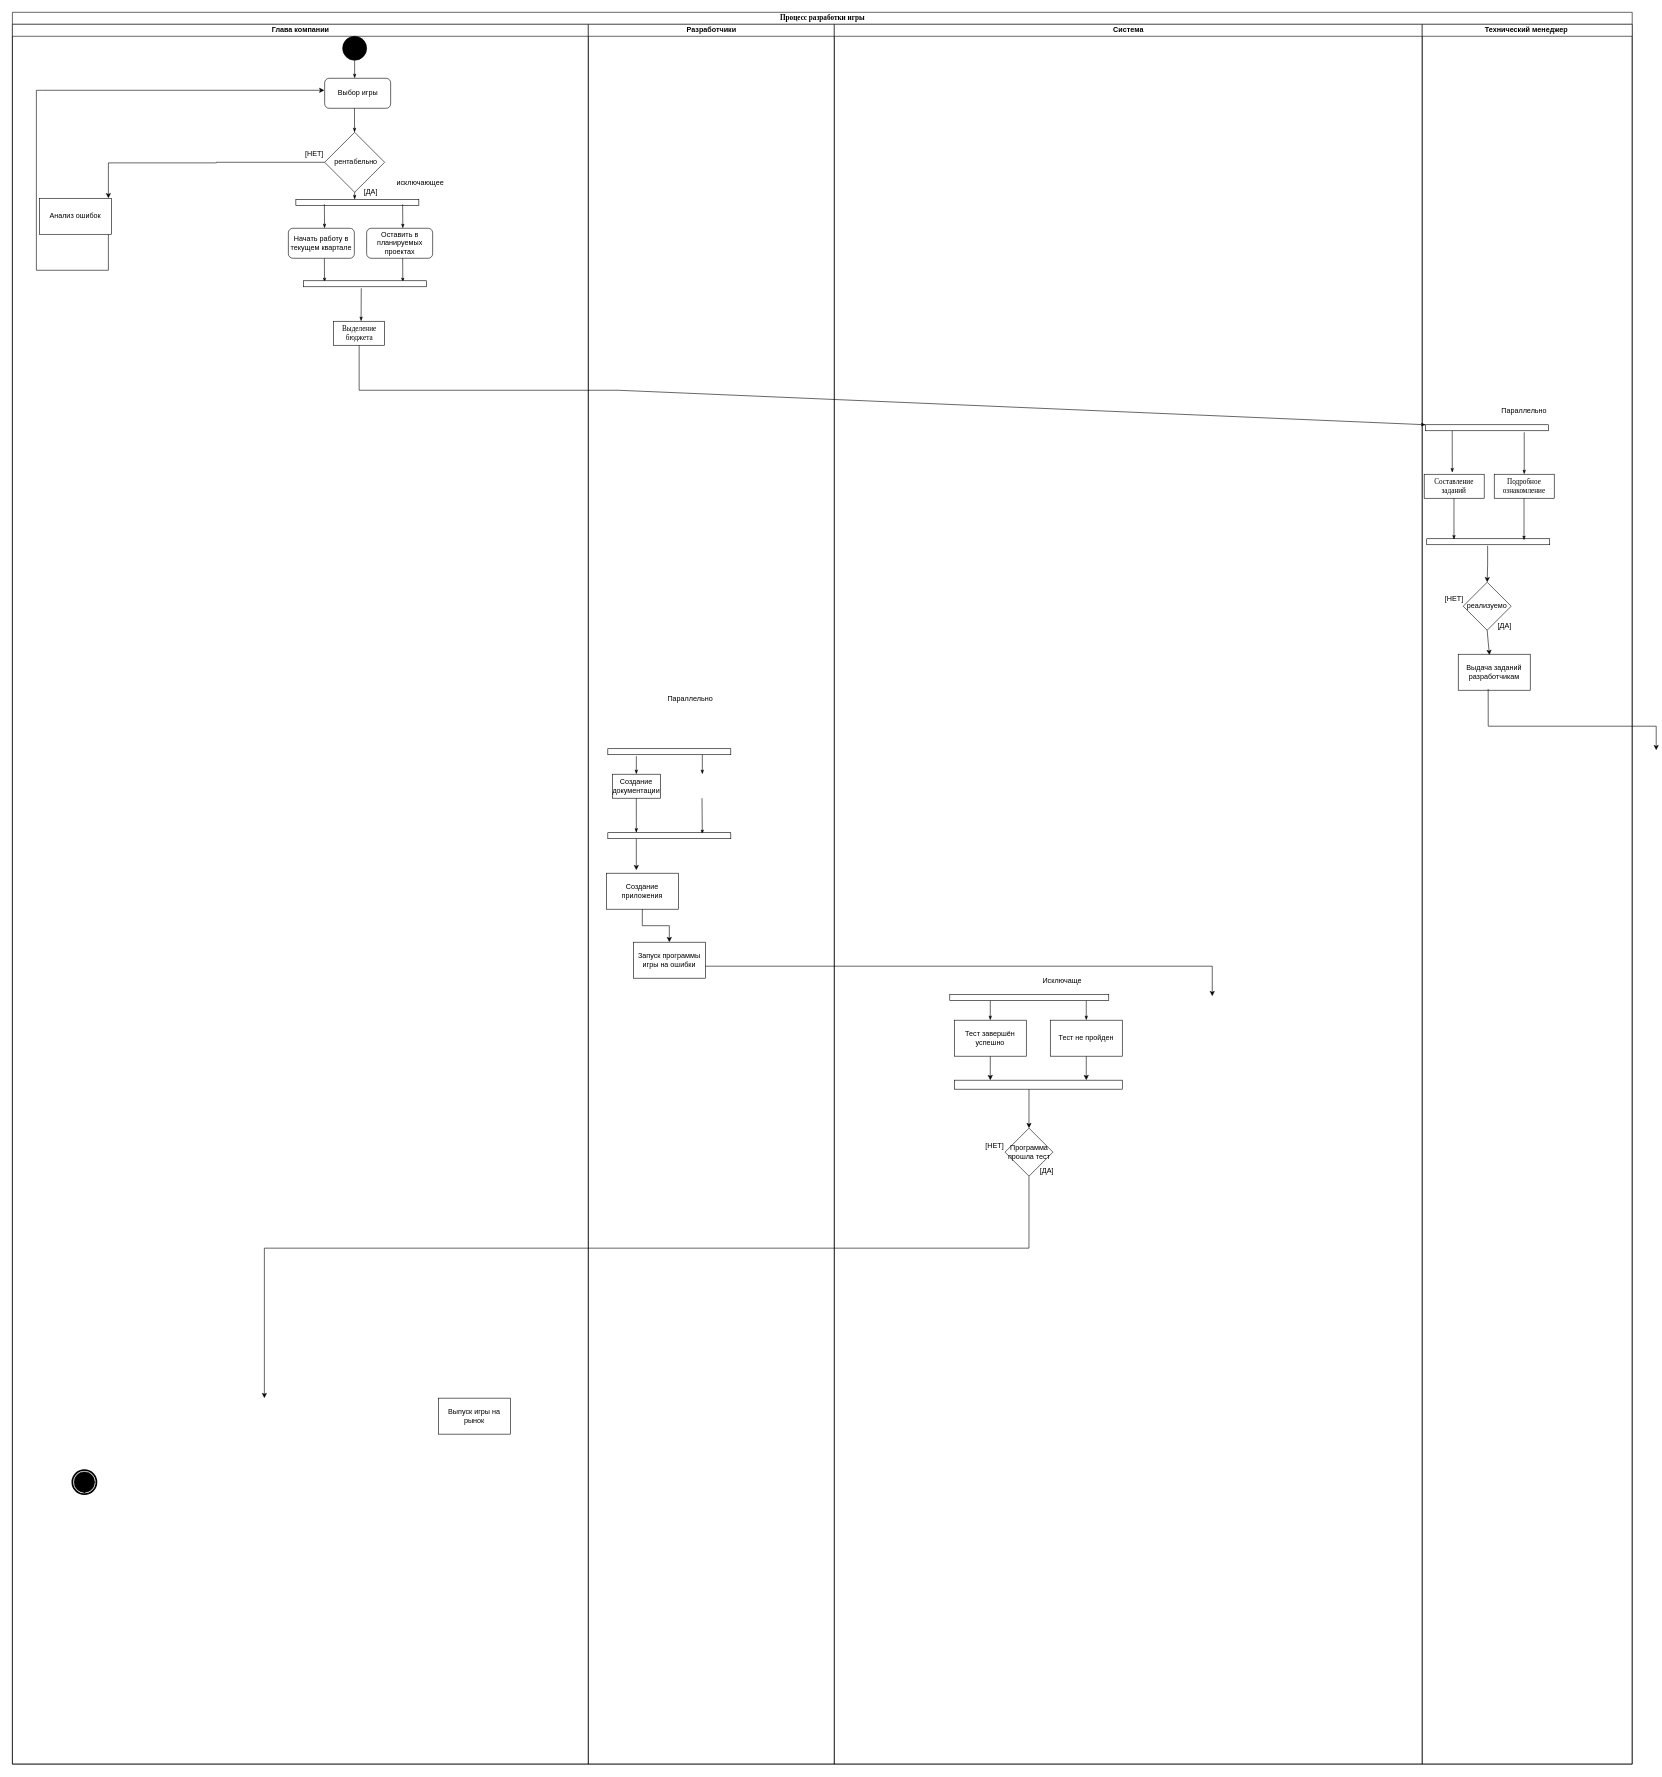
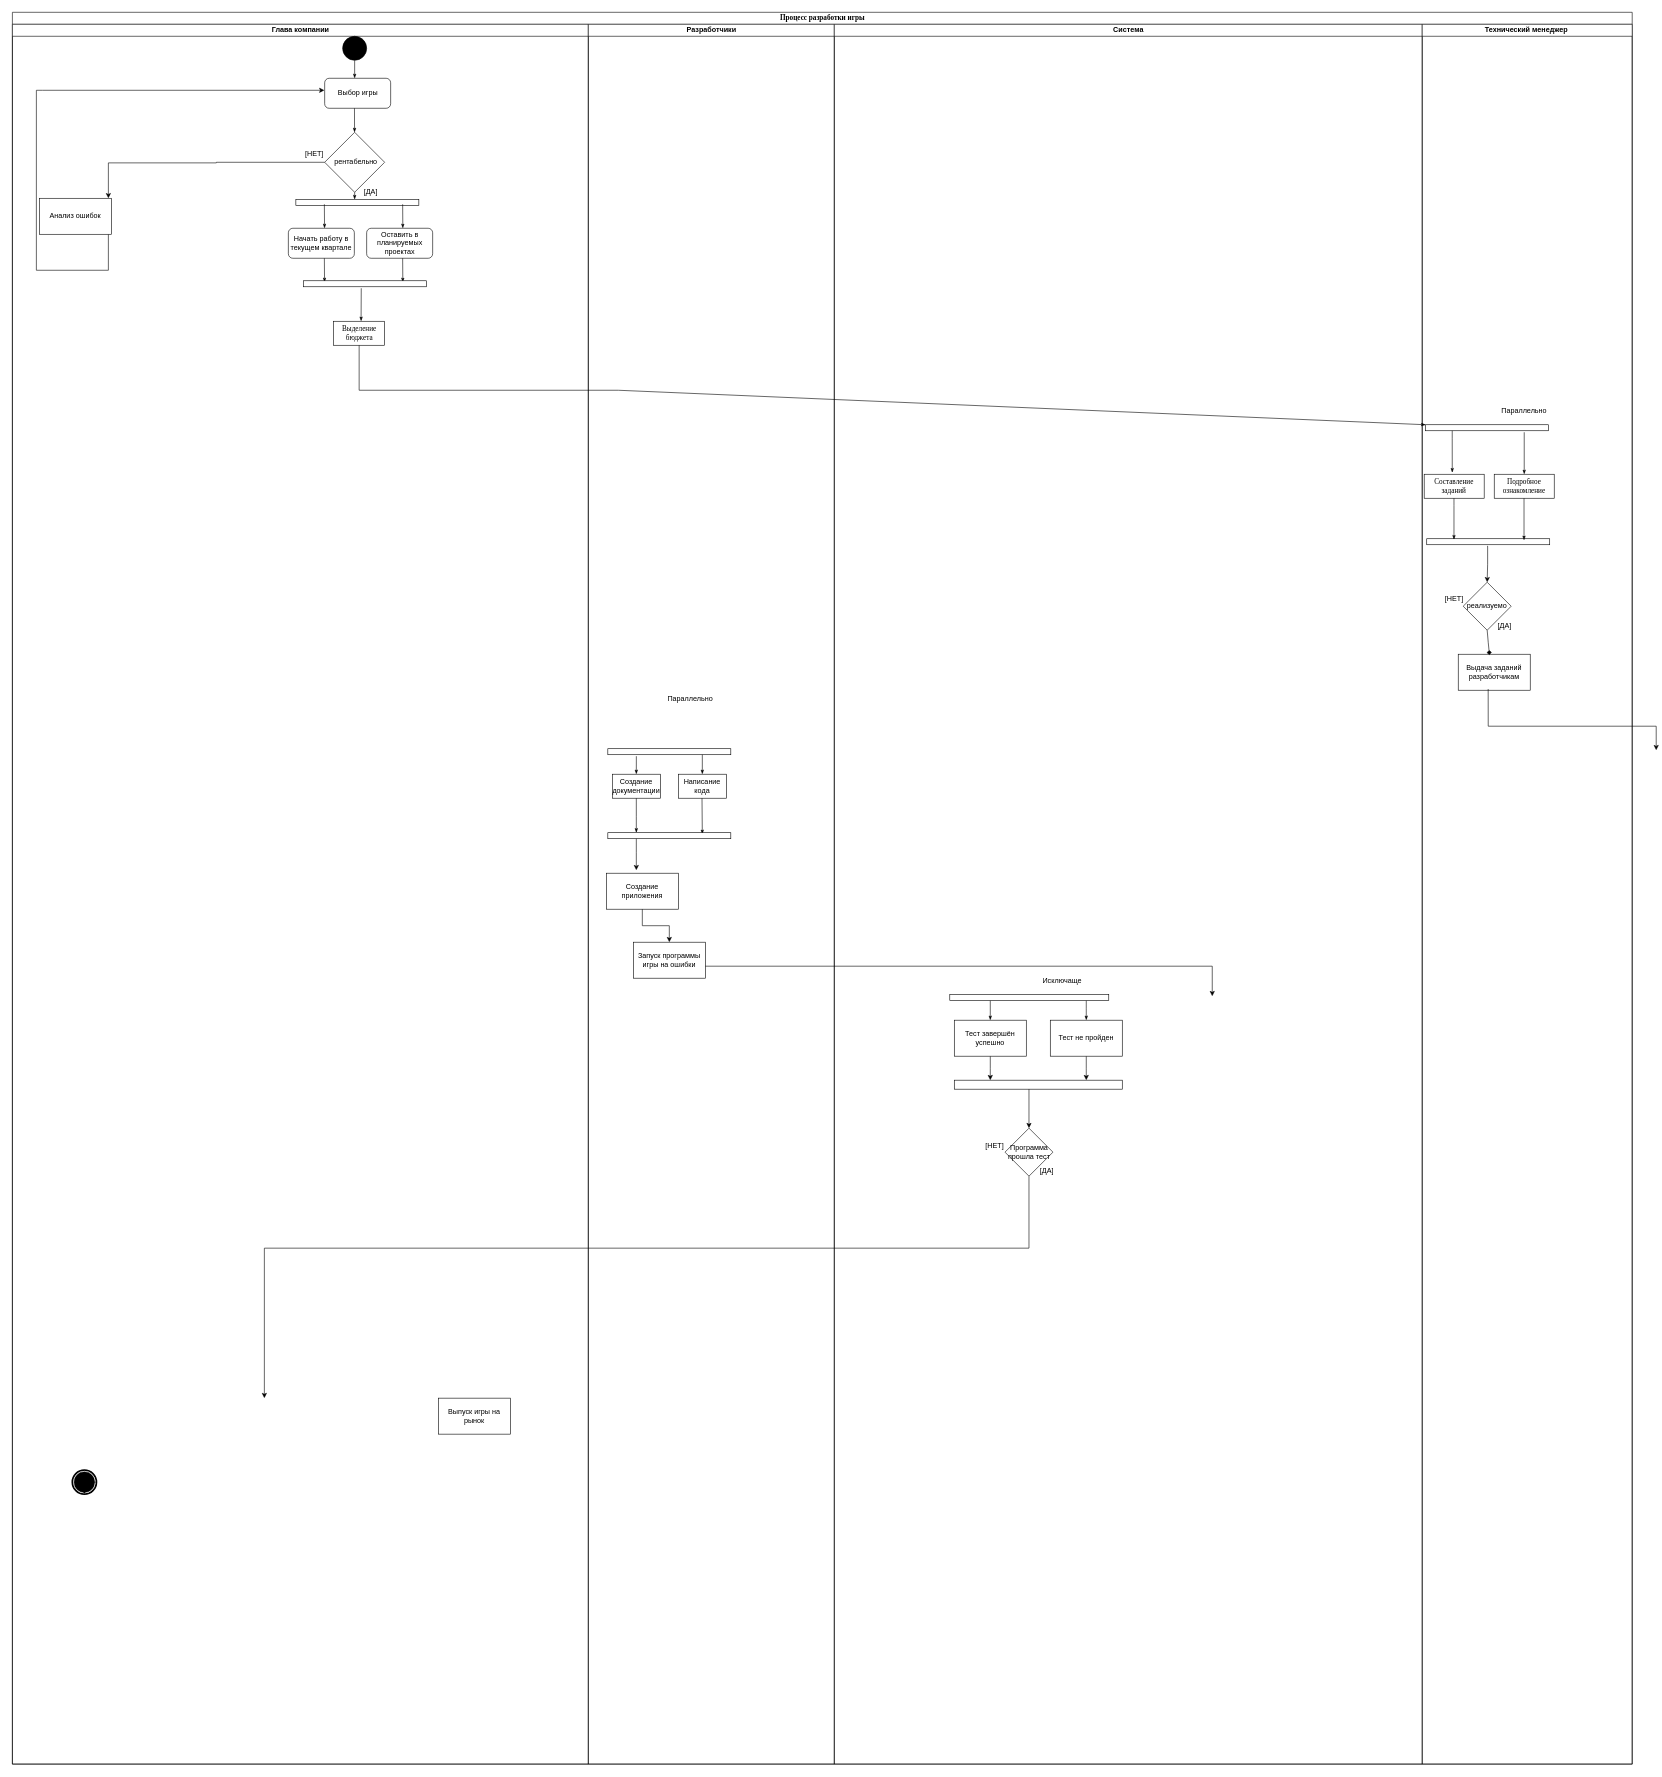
(420, 183) -> none
(1489, 649) -> (1489, 649)
none -> (702, 786)
